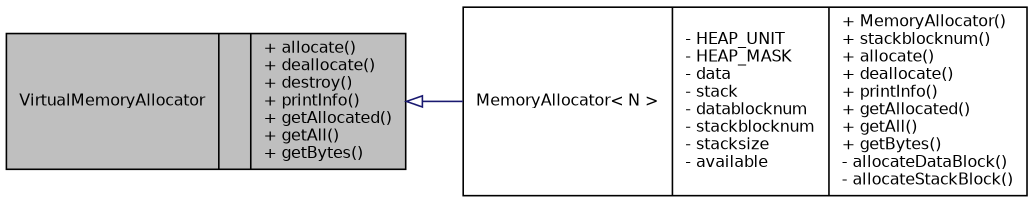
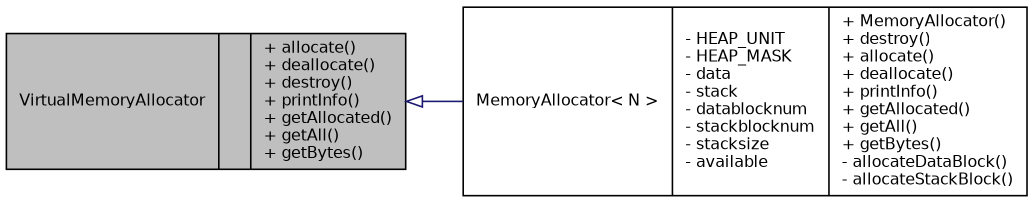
(917, 39) -> (886, 39)
